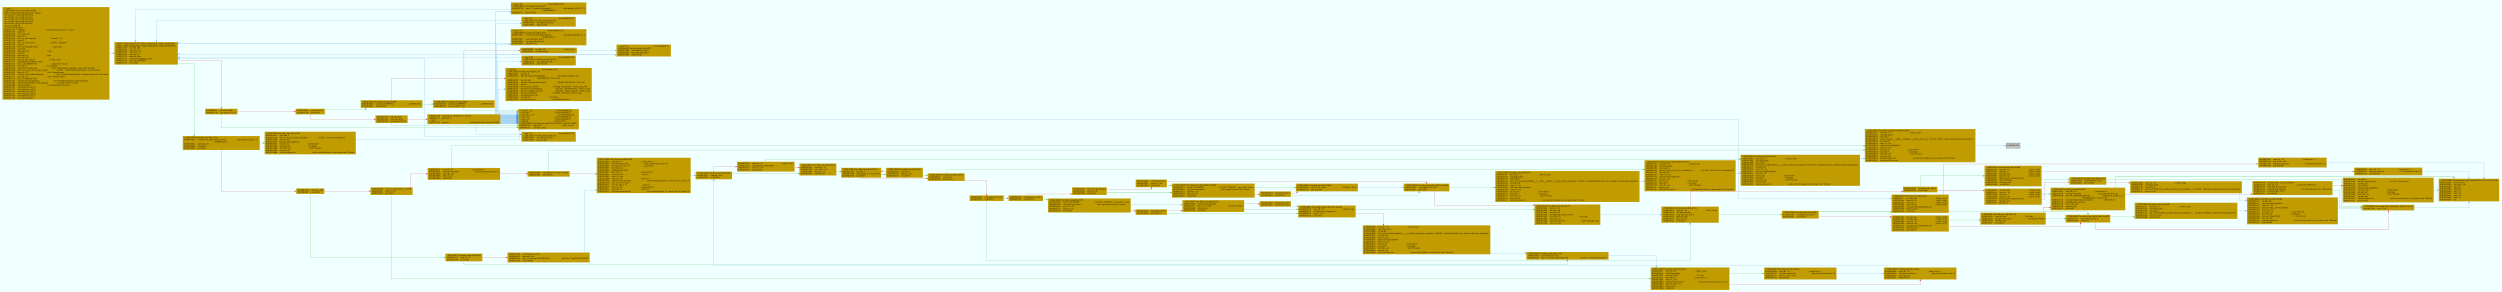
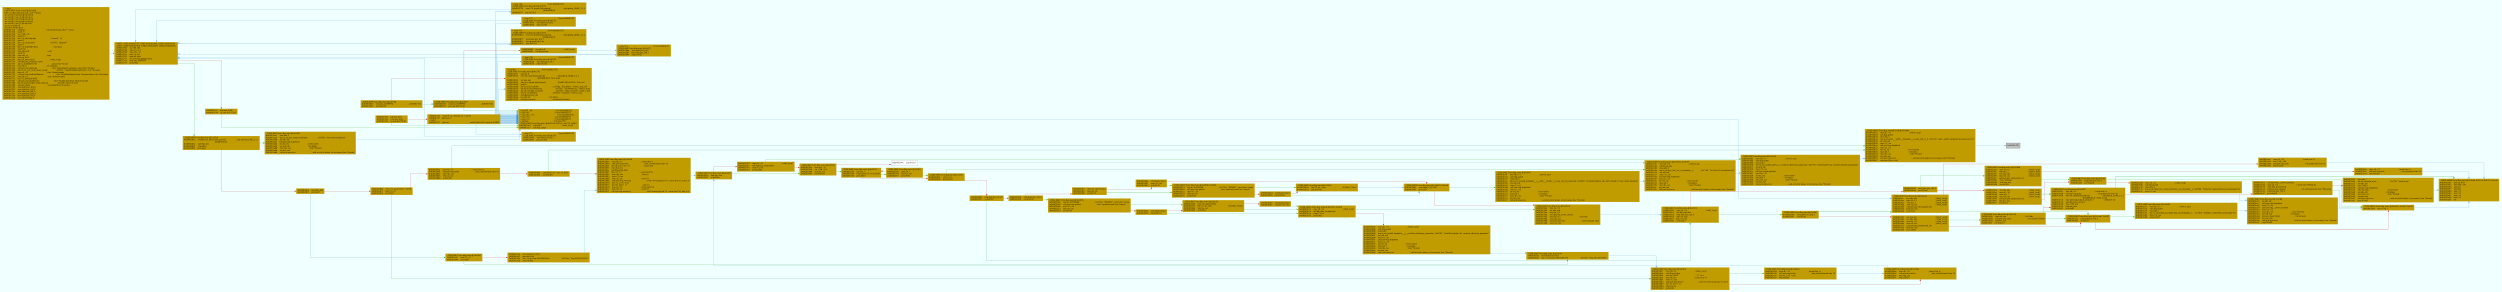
(310, 112) -> none
none -> (904, 163)
